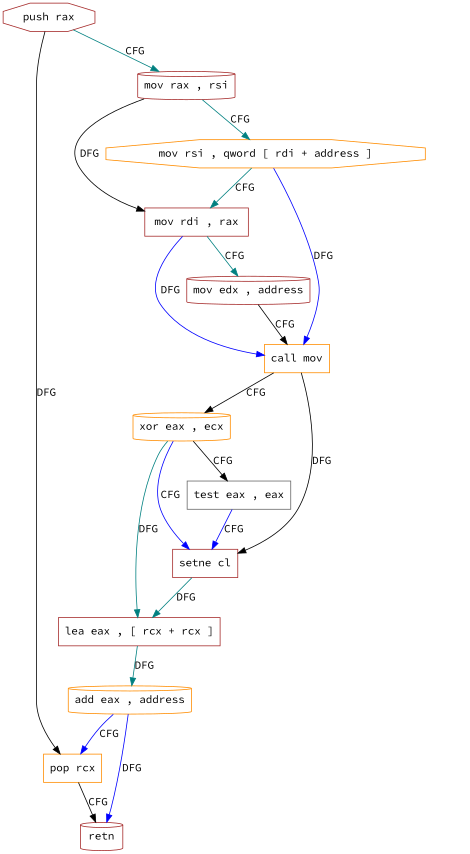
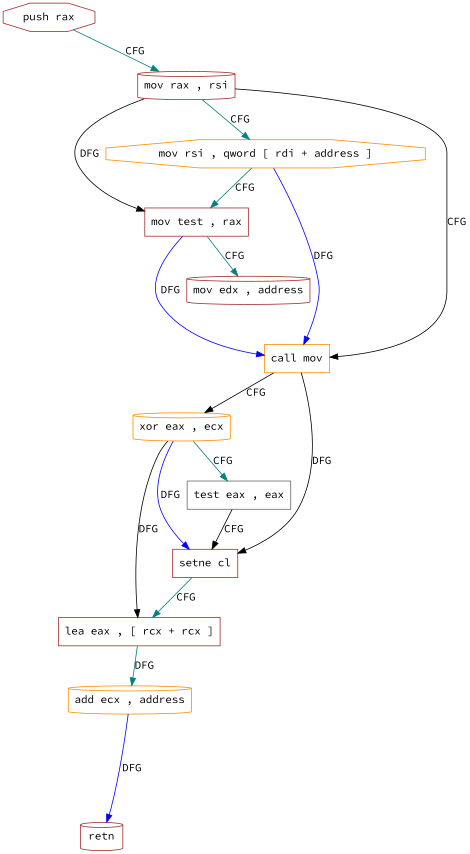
(197, 222) -> (197, 222)
(270, 321) -> (447, 176)
(208, 458) -> (208, 458)
(170, 495) -> (170, 495)
(139, 523) -> (139, 523)
(224, 526) -> (224, 526)
(186, 598) -> (186, 598)
(130, 700) -> (130, 700)
(73, 768) -> none
